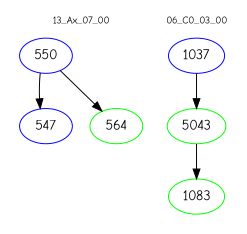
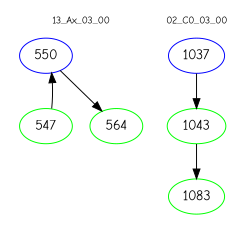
(81, 21) -> (81, 21)
(197, 21) -> (197, 21)
(39, 86) -> (52, 96)
(46, 126) -> (46, 126)
(197, 126) -> (197, 126)
